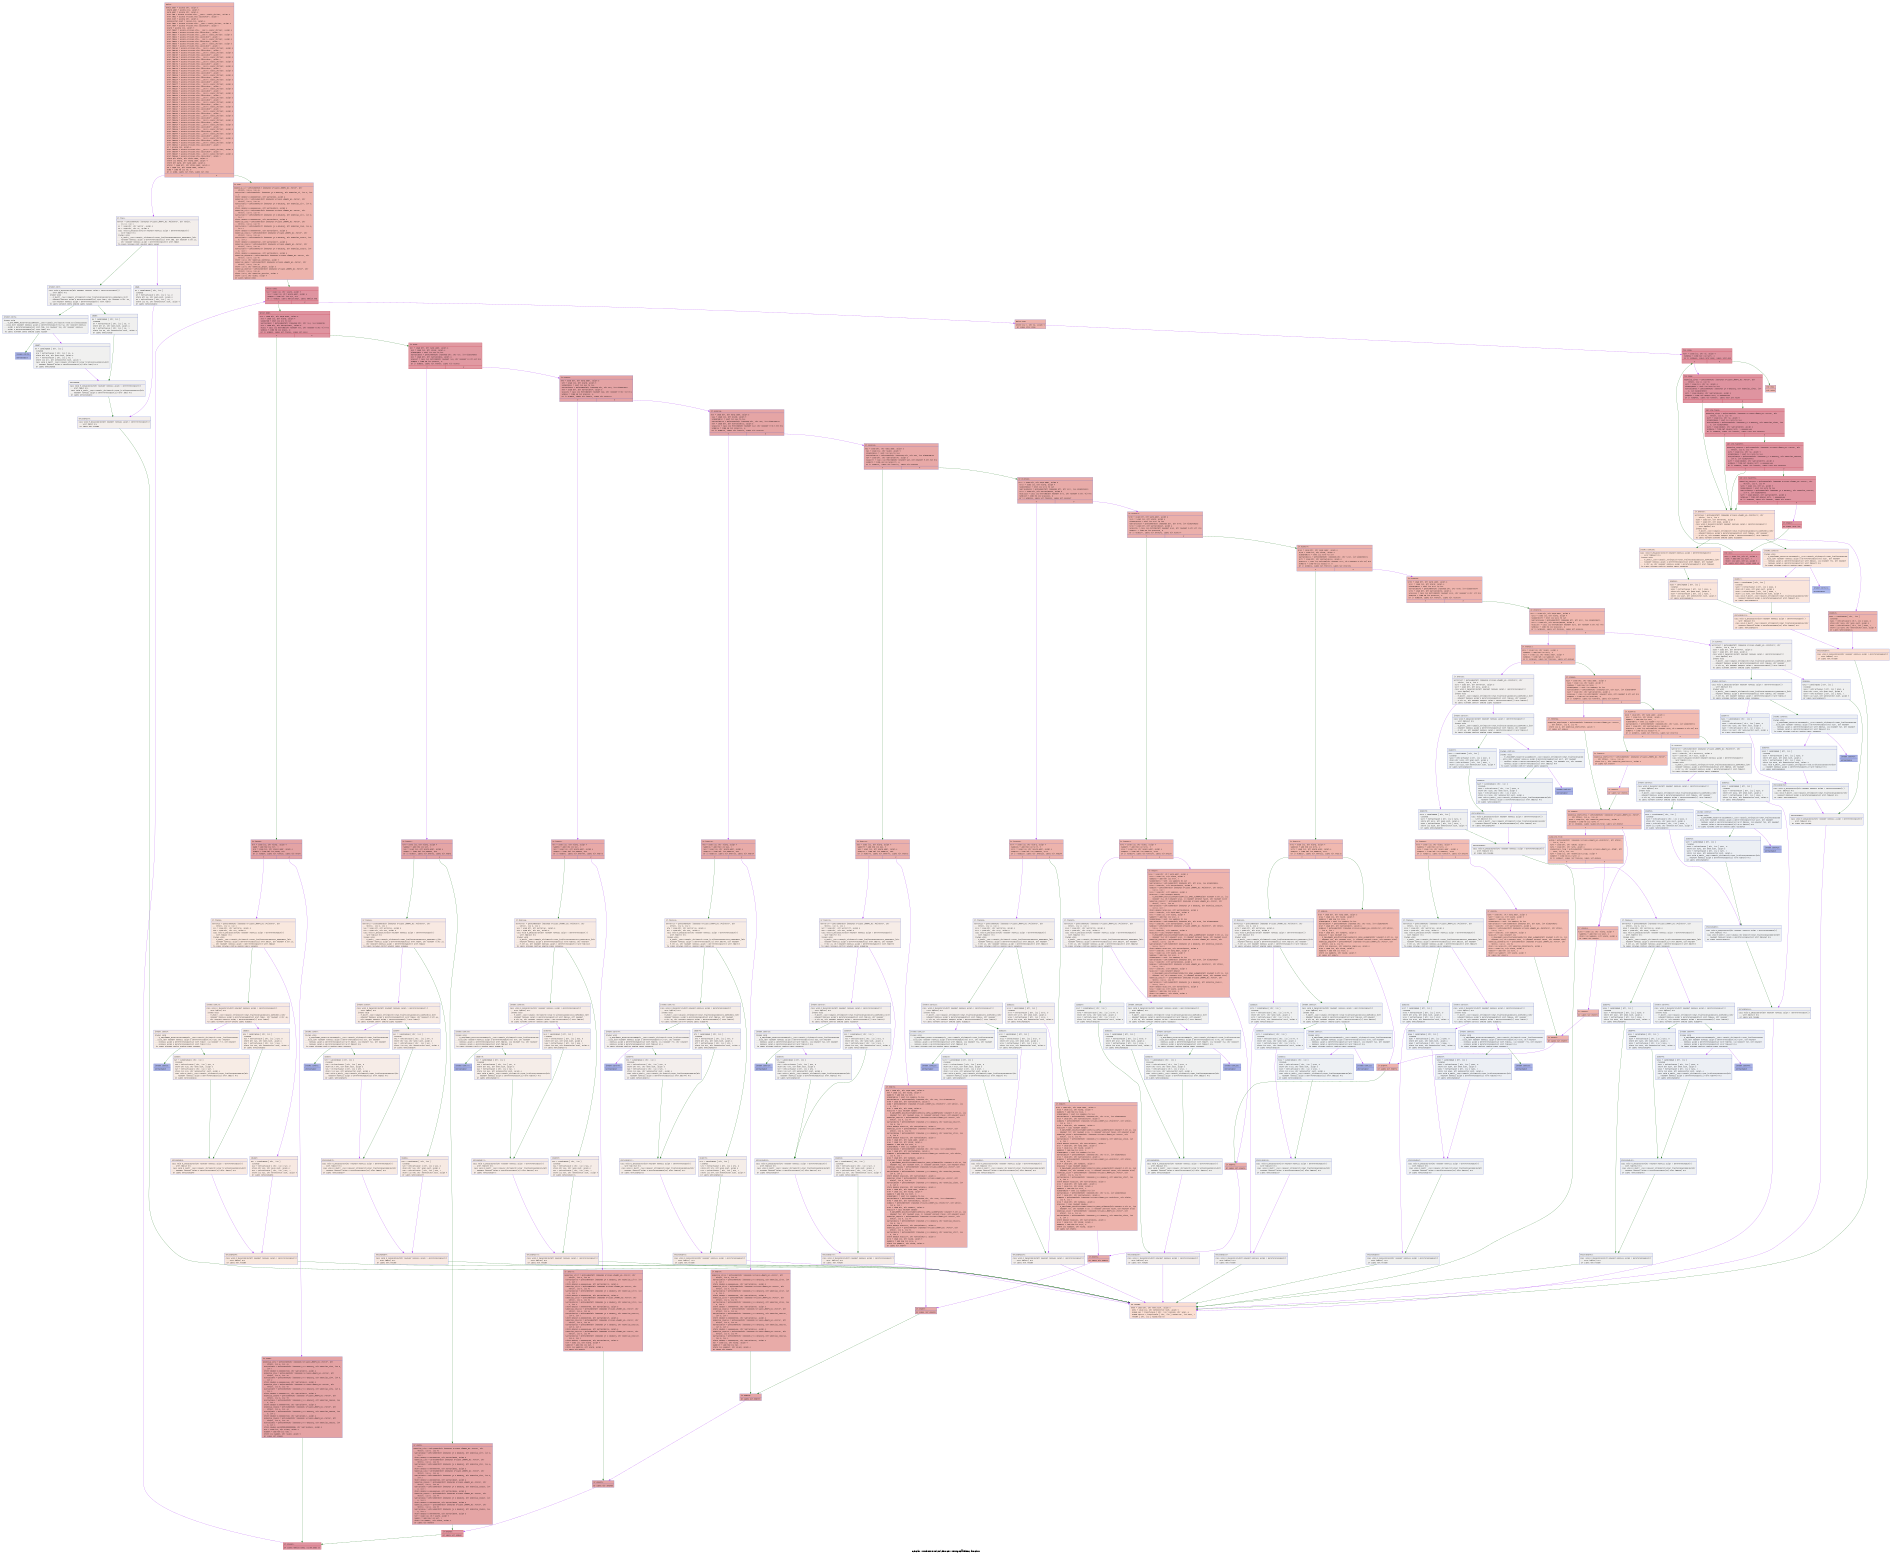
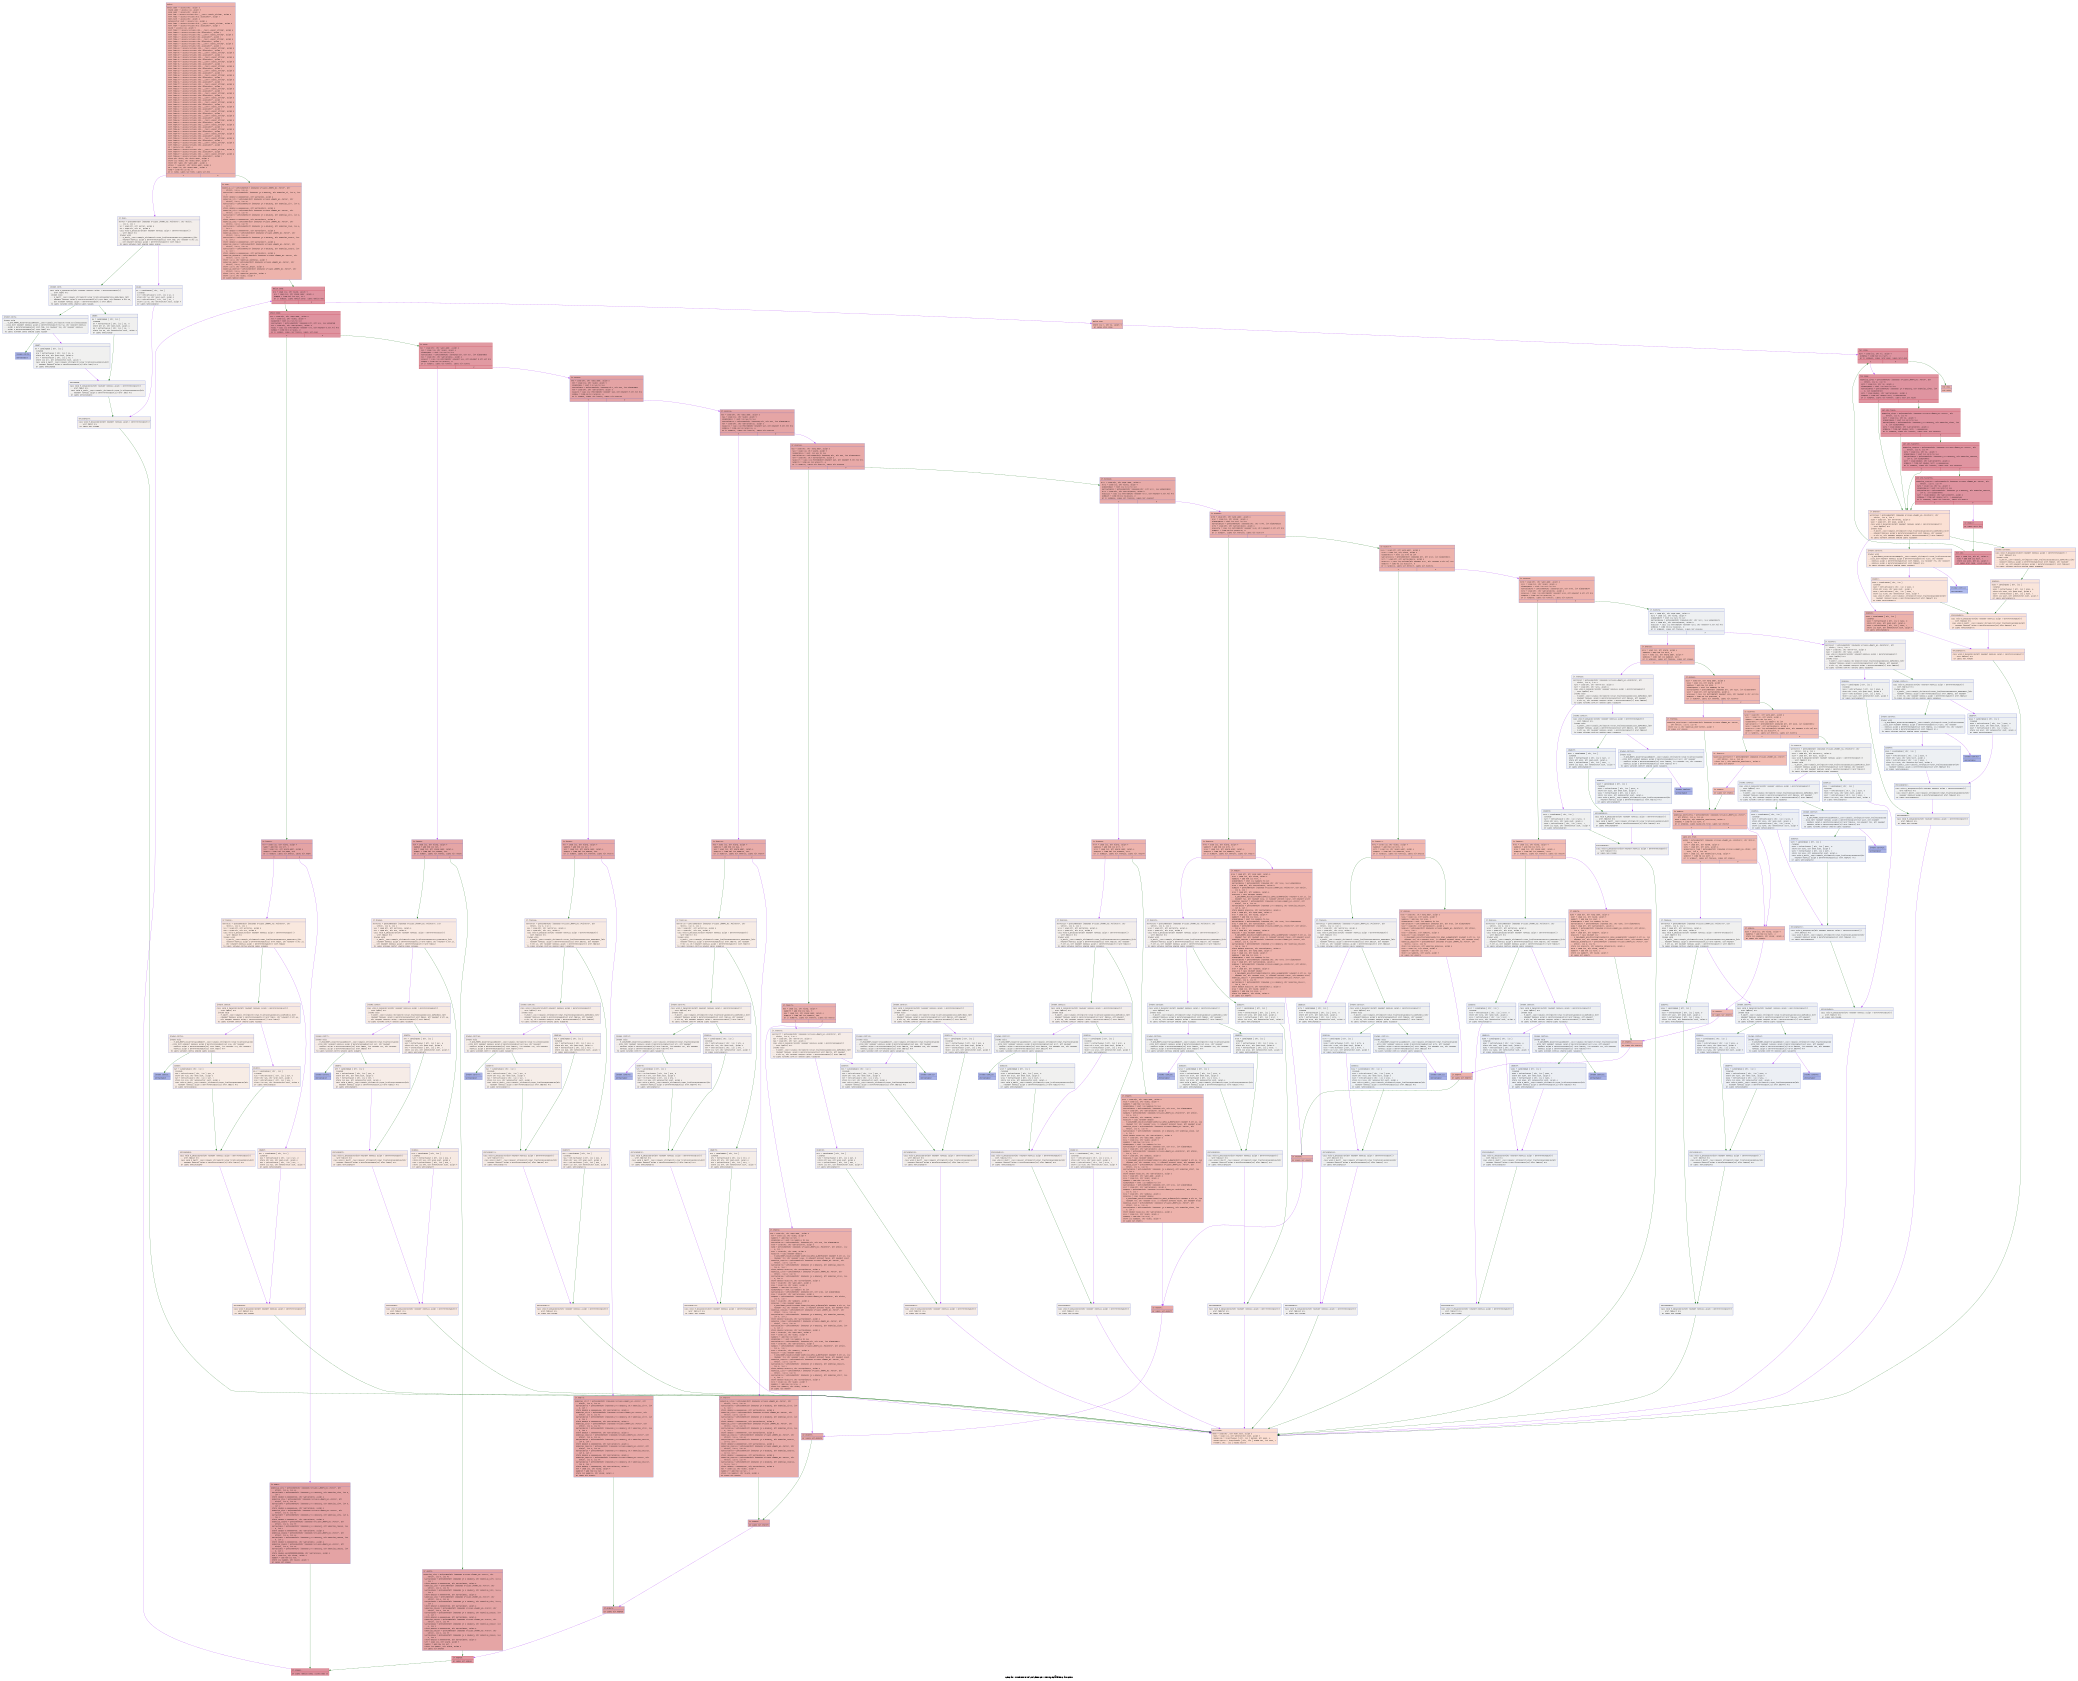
(1567, 621) -> (1686, 621)
none -> (1538, 720)
(855, 975) -> (847, 1061)
